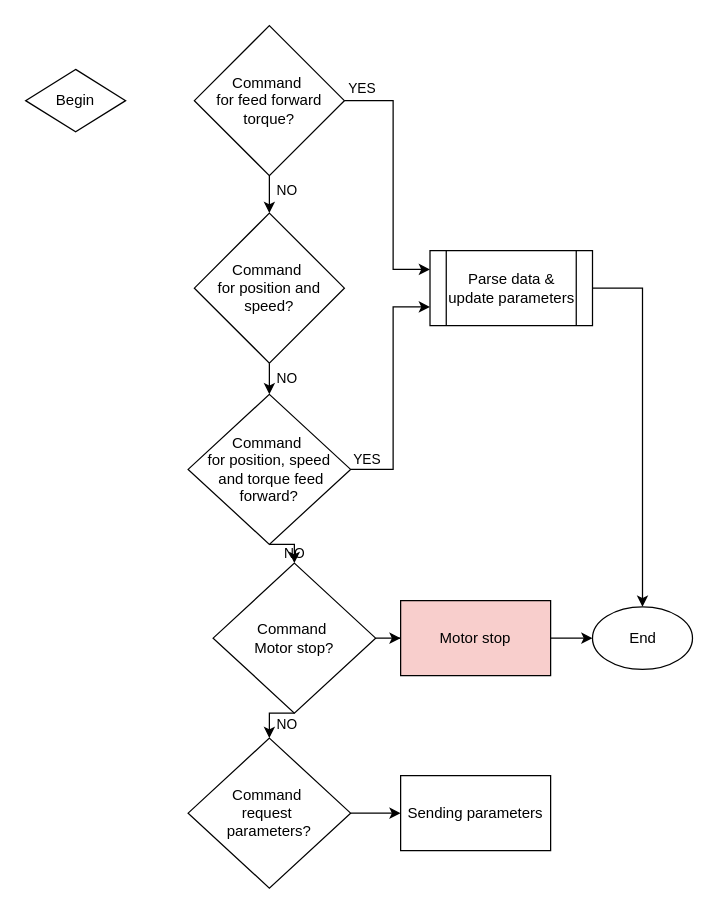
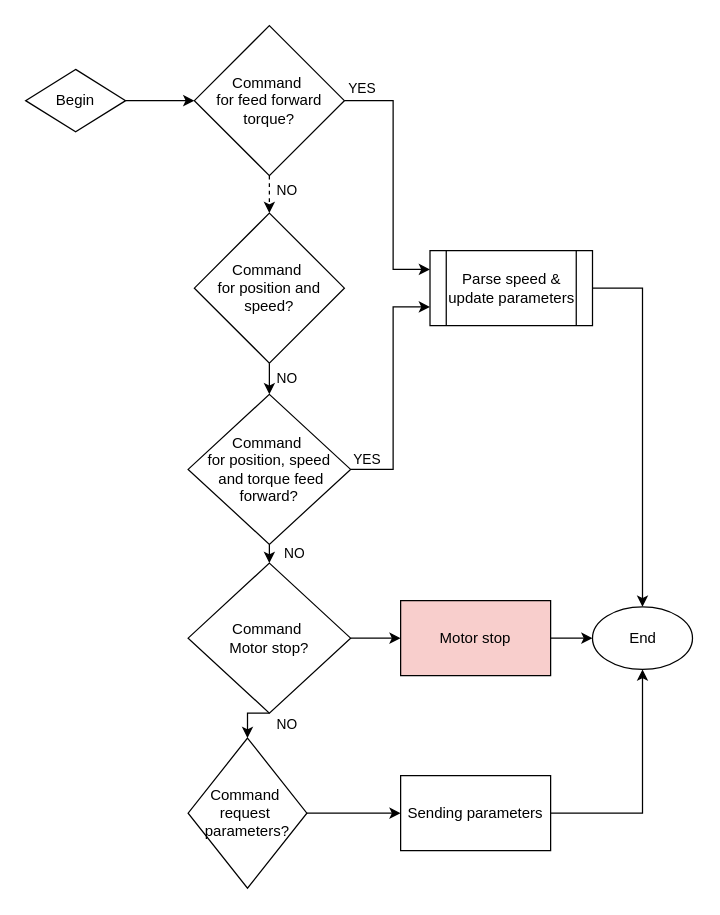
none -> (156, 101)
(269, 191) -> (269, 191)
(512, 288) -> (512, 288)
(294, 638) -> (269, 638)
none -> (643, 791)
(269, 813) -> (248, 813)
